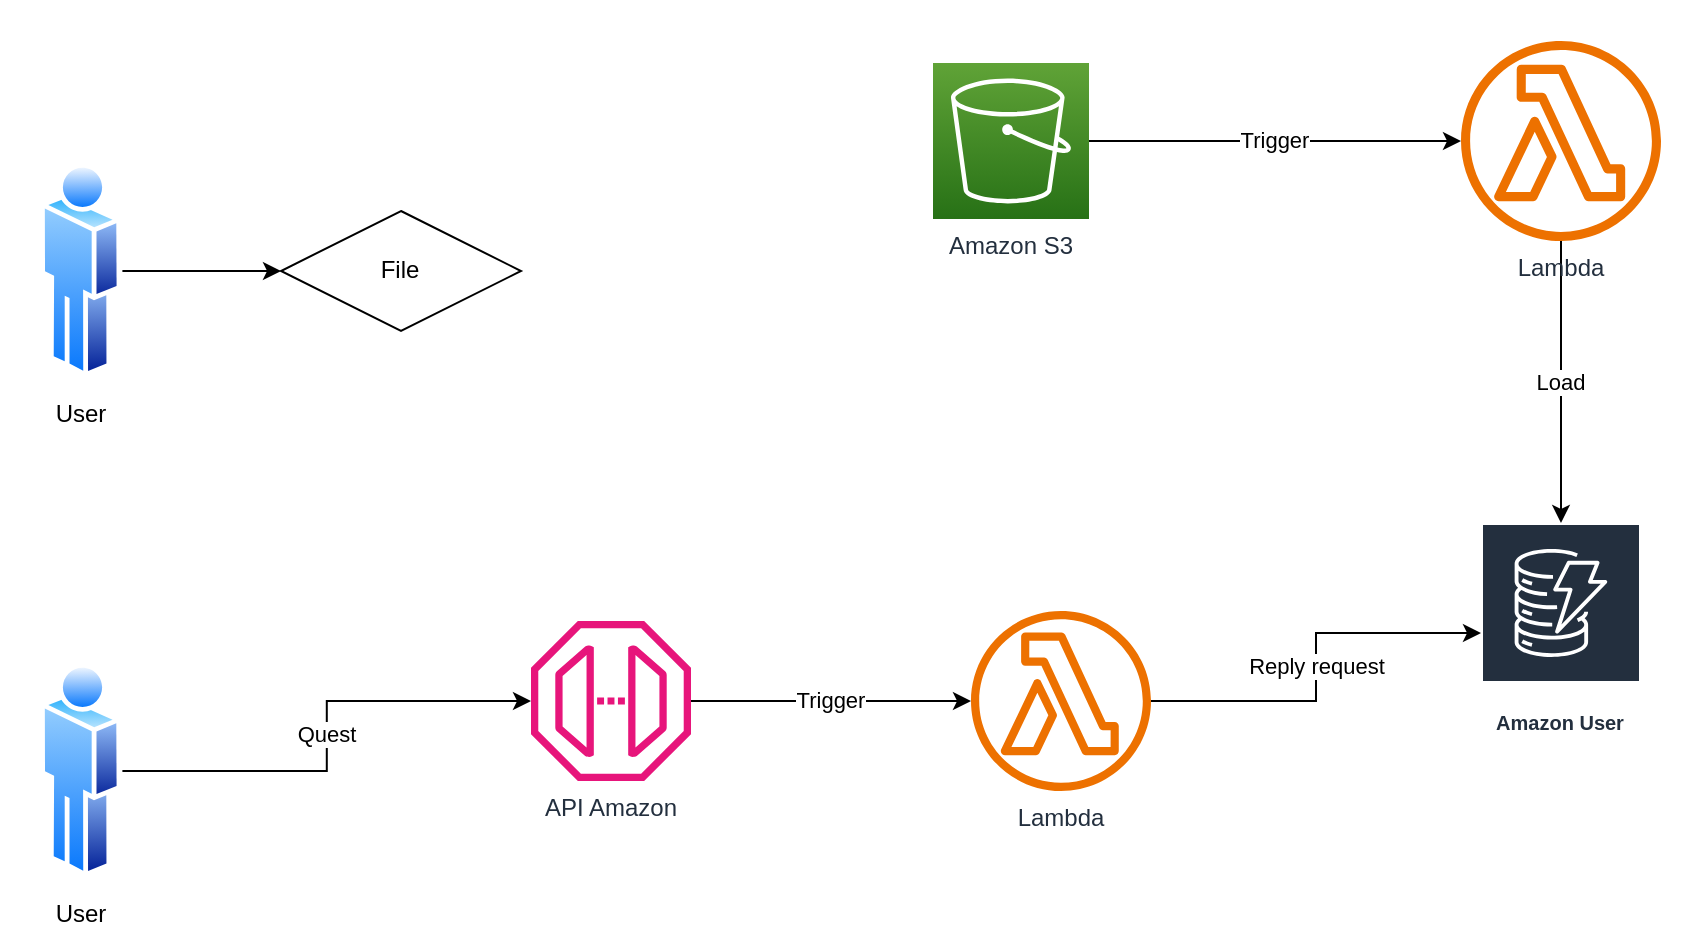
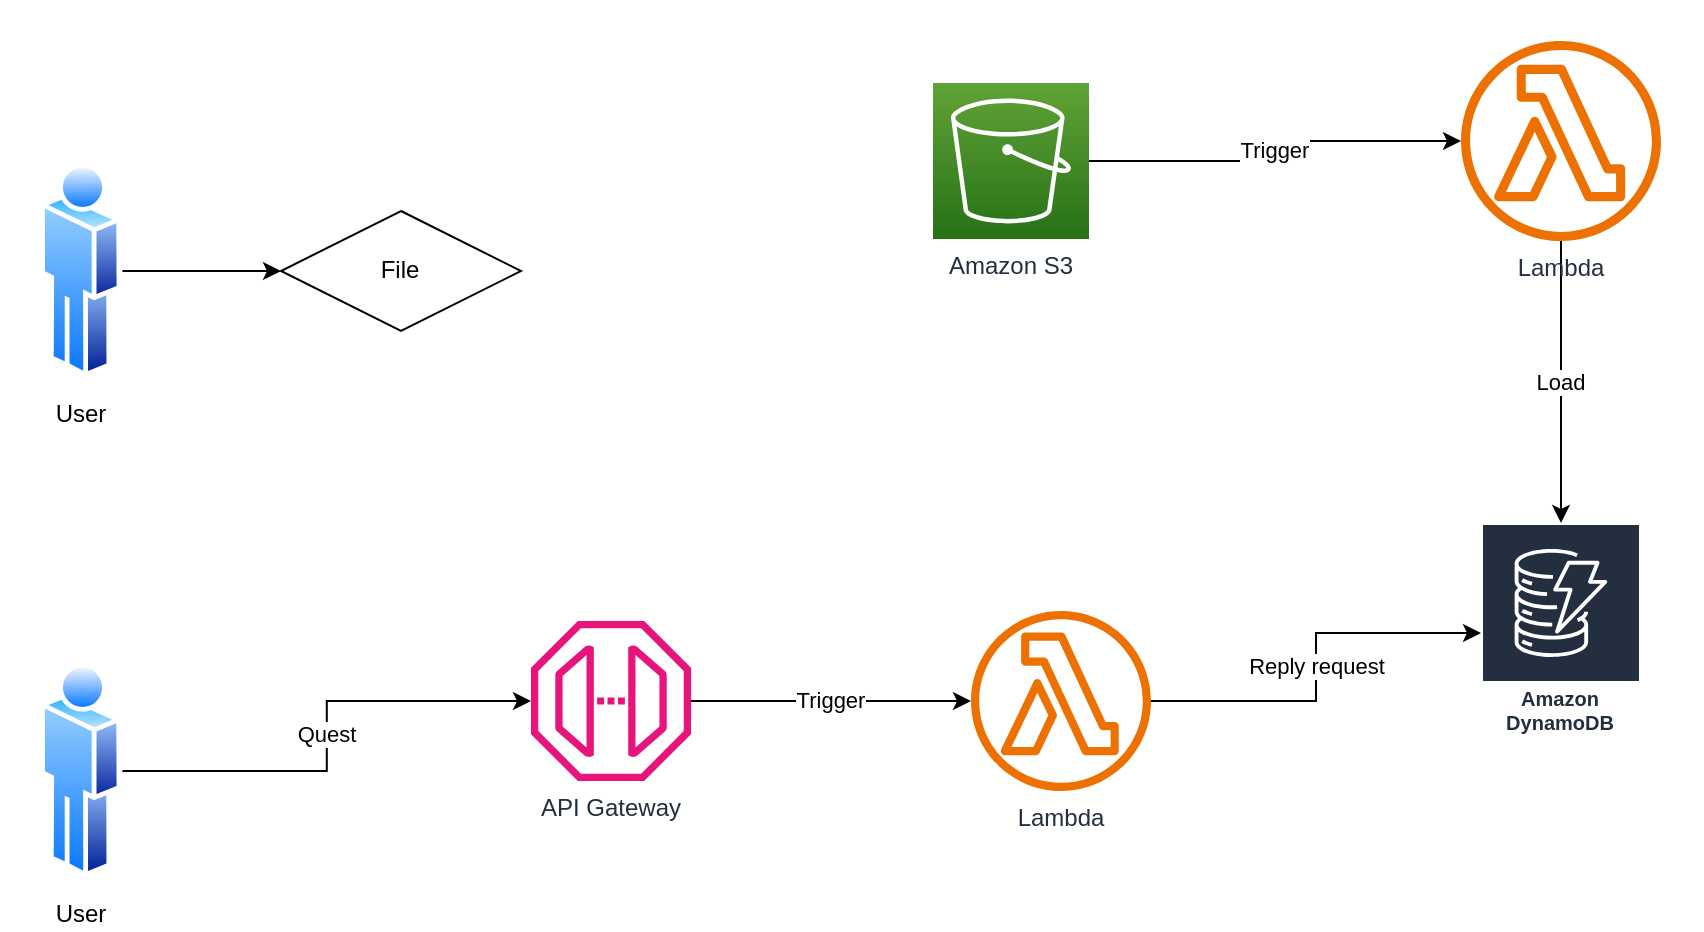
(1011, 141) -> (1011, 161)
(1561, 723) -> (1561, 711)
(612, 809) -> (612, 809)
